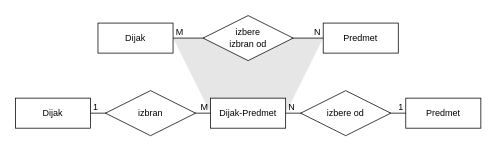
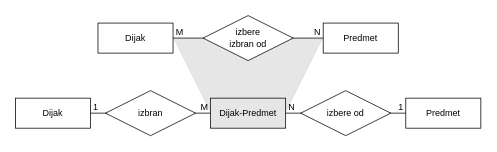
(248, 113) -> (248, 113)
